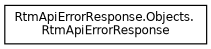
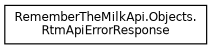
(106, 25) -> (106, 25)
